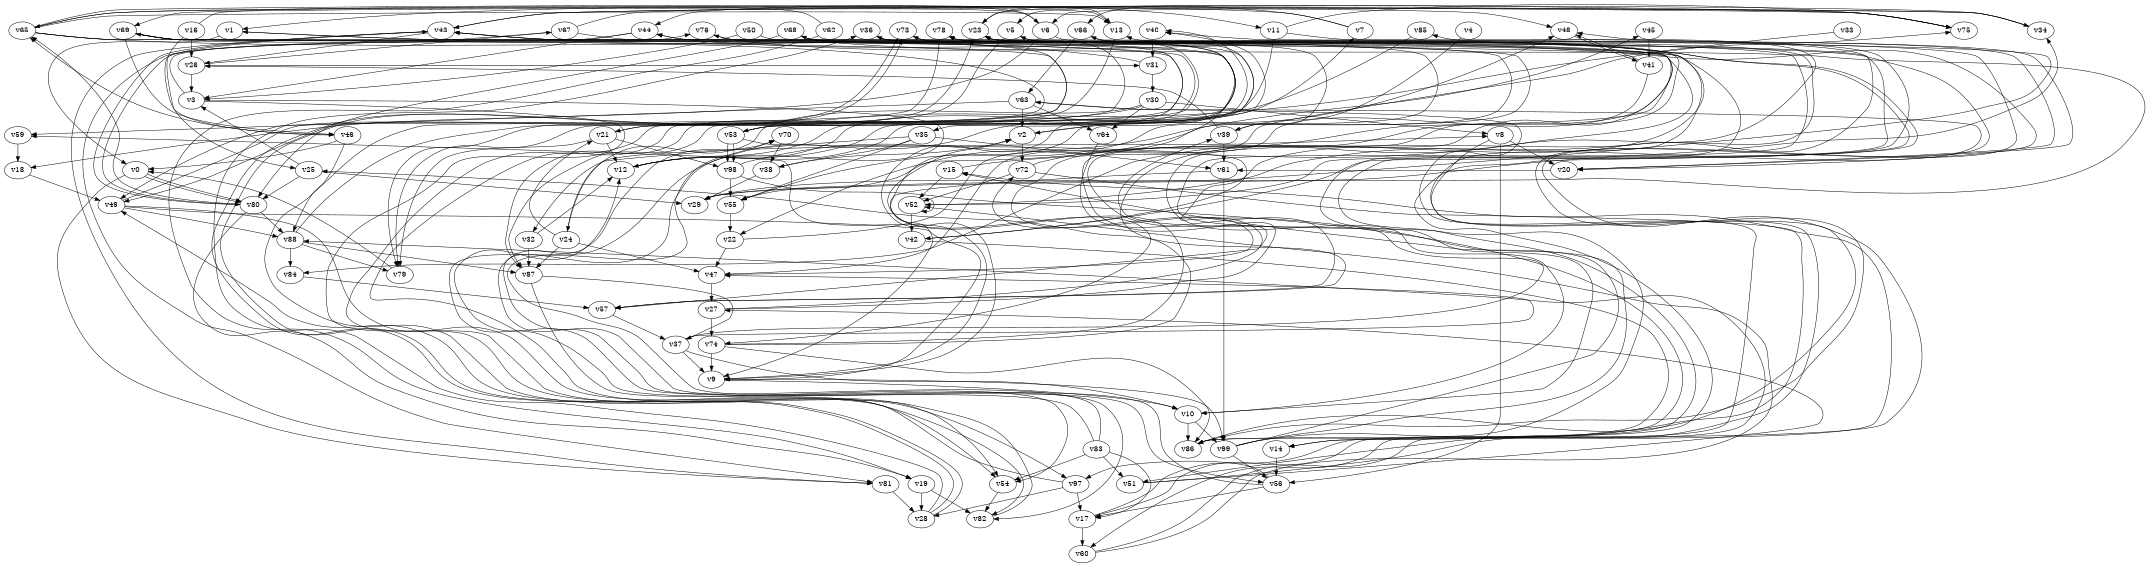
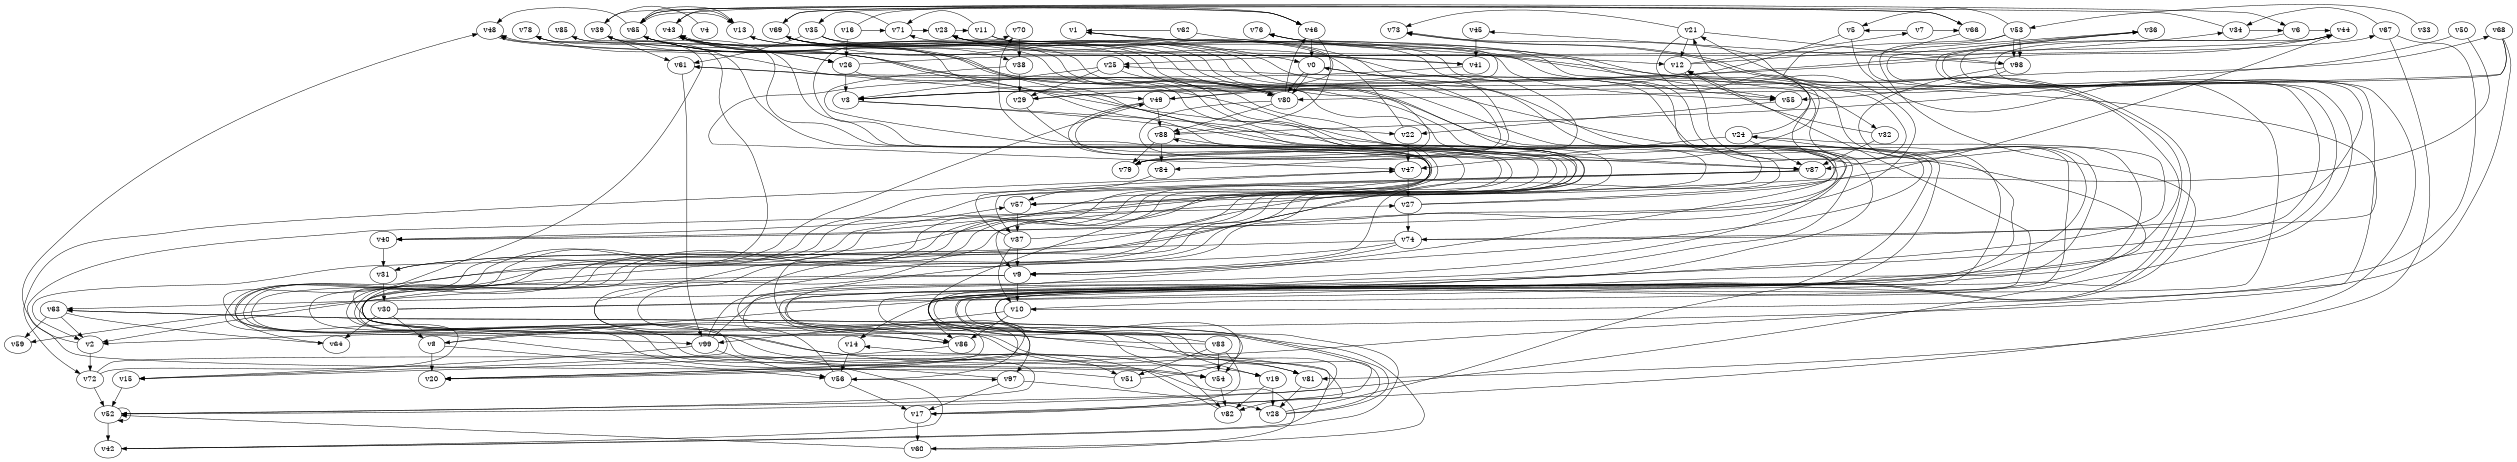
(1964, 31) -> (899, 31)
none -> (1291, 66)
(18, 170) -> none
none -> (254, 299)
